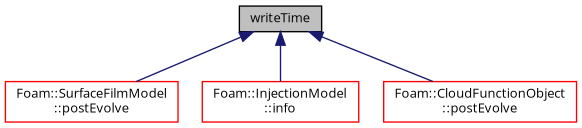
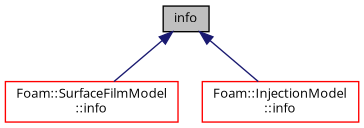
(281, 19) -> (186, 19)
(92, 102) -> (92, 102)
(480, 102) -> none
